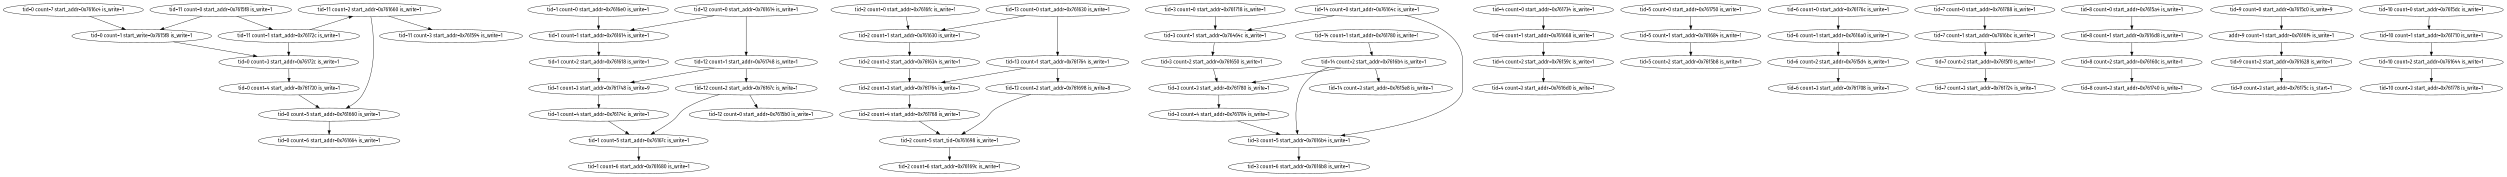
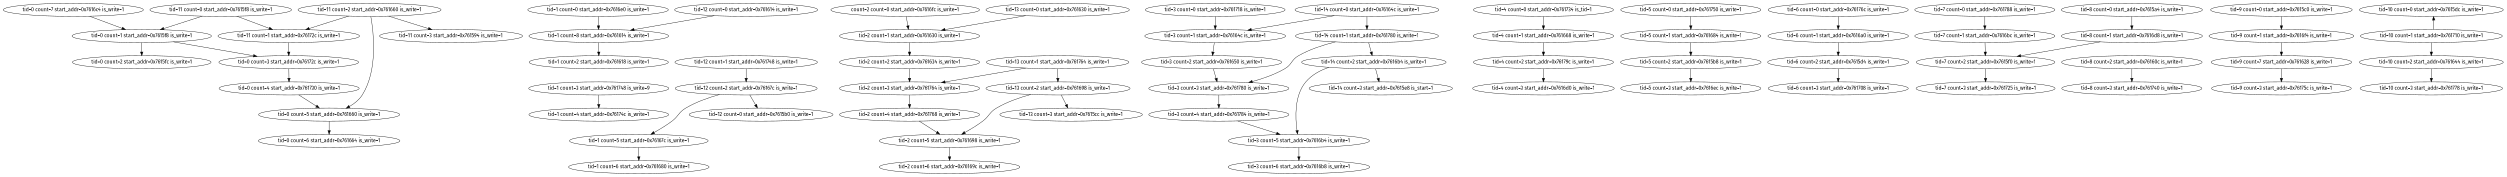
(905, 10) -> (905, 10)
(1543, 10) -> (1543, 10)
(2281, 10) -> (2281, 10)
(2429, 21) -> (2434, 25)
(329, 24) -> (329, 22)
(746, 34) -> none
(1058, 34) -> none
(142, 36) -> (142, 36)
(599, 36) -> (599, 36)
(1215, 36) -> (1215, 36)
(2281, 36) -> (2281, 36)
(2132, 47) -> (2060, 49)
none -> (142, 62)
(1543, 62) -> (1543, 62)
(2281, 62) -> (2281, 62)
(599, 74) -> none
(674, 75) -> none
(1298, 75) -> (1293, 60)
(1058, 88) -> (1058, 88)
(1381, 88) -> (1381, 88)
none -> (1691, 88)
(1986, 88) -> (1986, 88)
(2281, 88) -> (2281, 88)
(1457, 100) -> (1367, 21)
none -> (1071, 115)
(617, 127) -> none
(950, 141) -> (950, 141)
